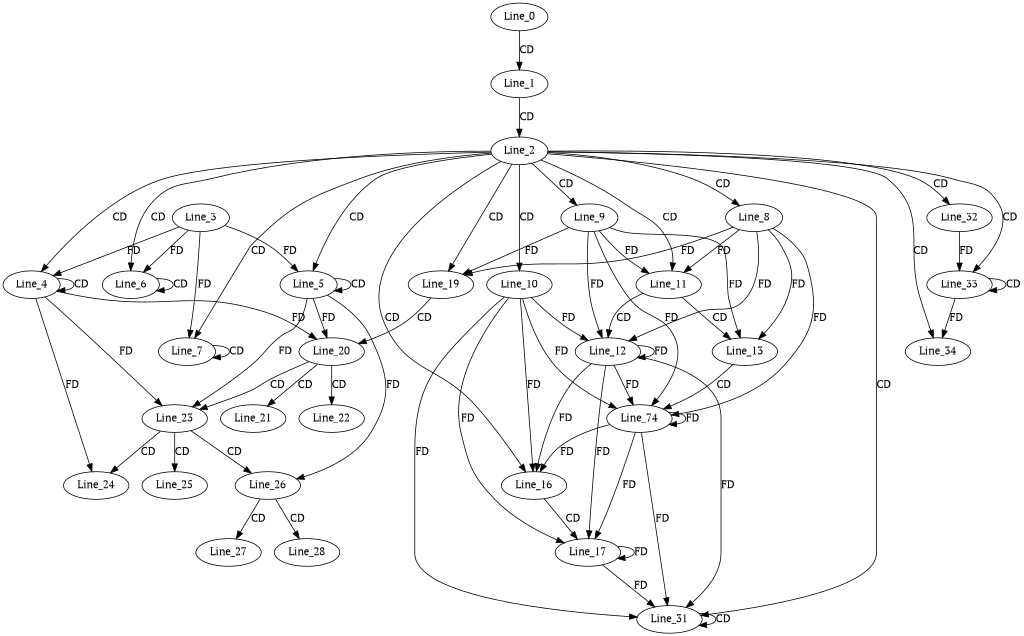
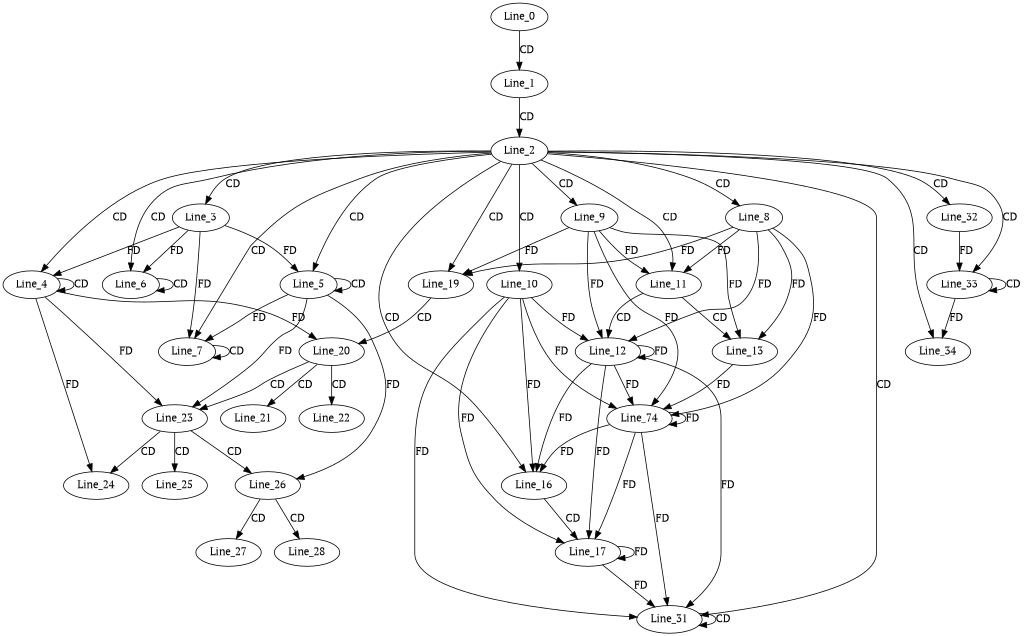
none -> (344, 155)
(319, 314) -> (249, 314)
(724, 385) -> (724, 385)
